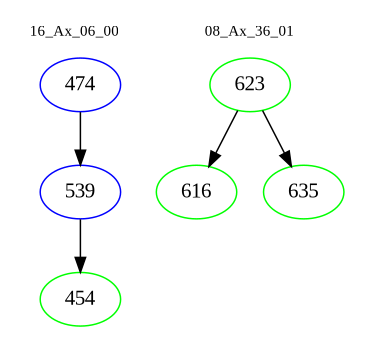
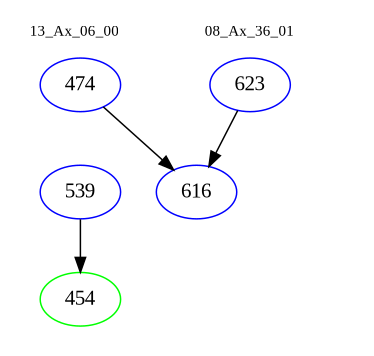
(75, 32) -> (75, 32)
(250, 85) -> (250, 85)
(80, 131) -> (123, 124)
(197, 192) -> (197, 192)
(304, 192) -> none
